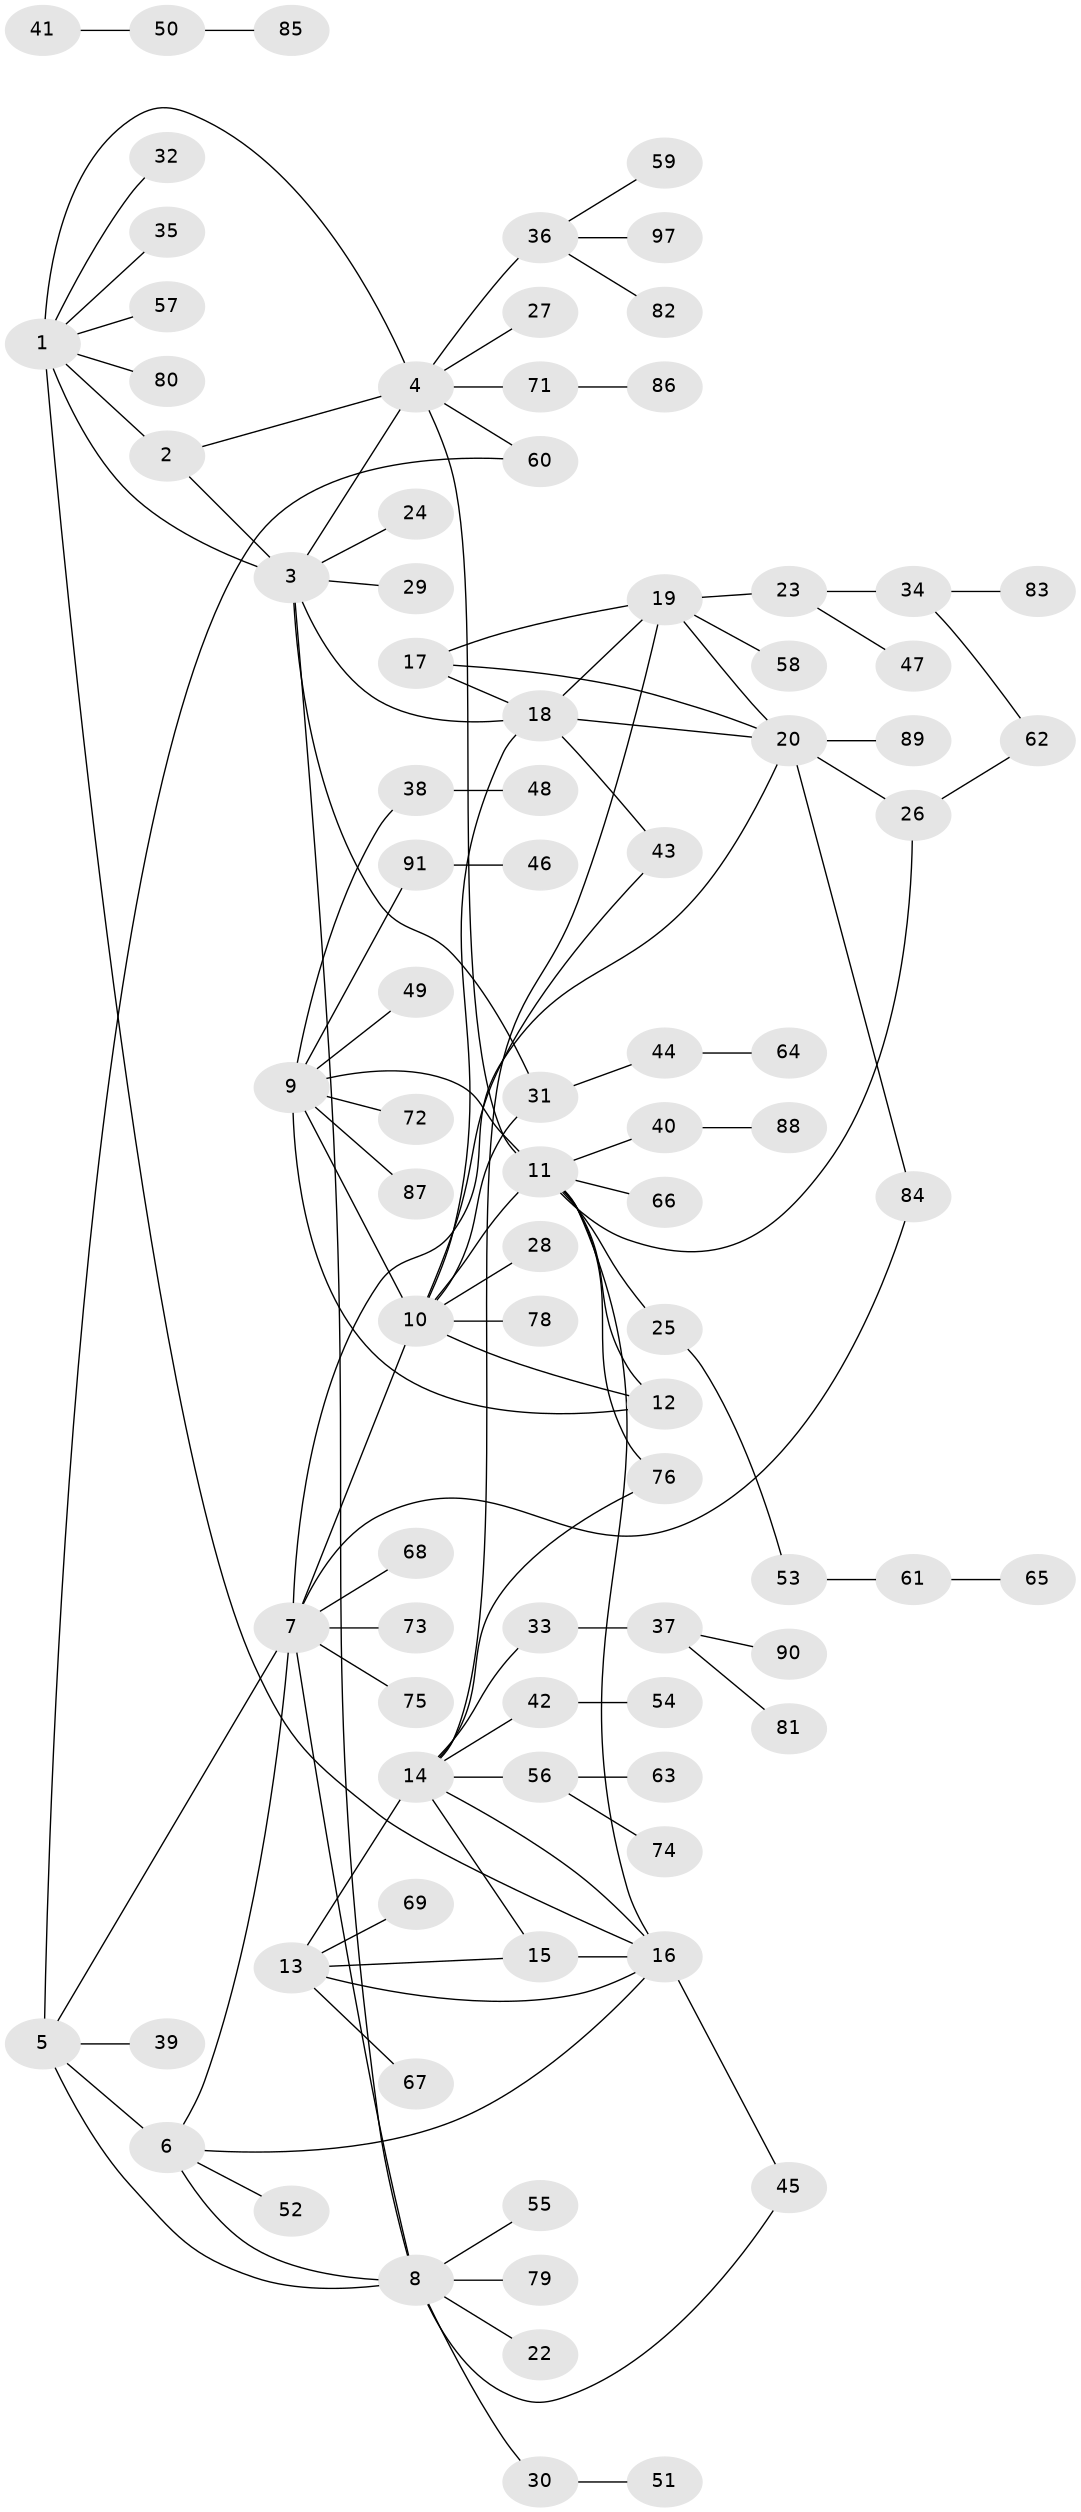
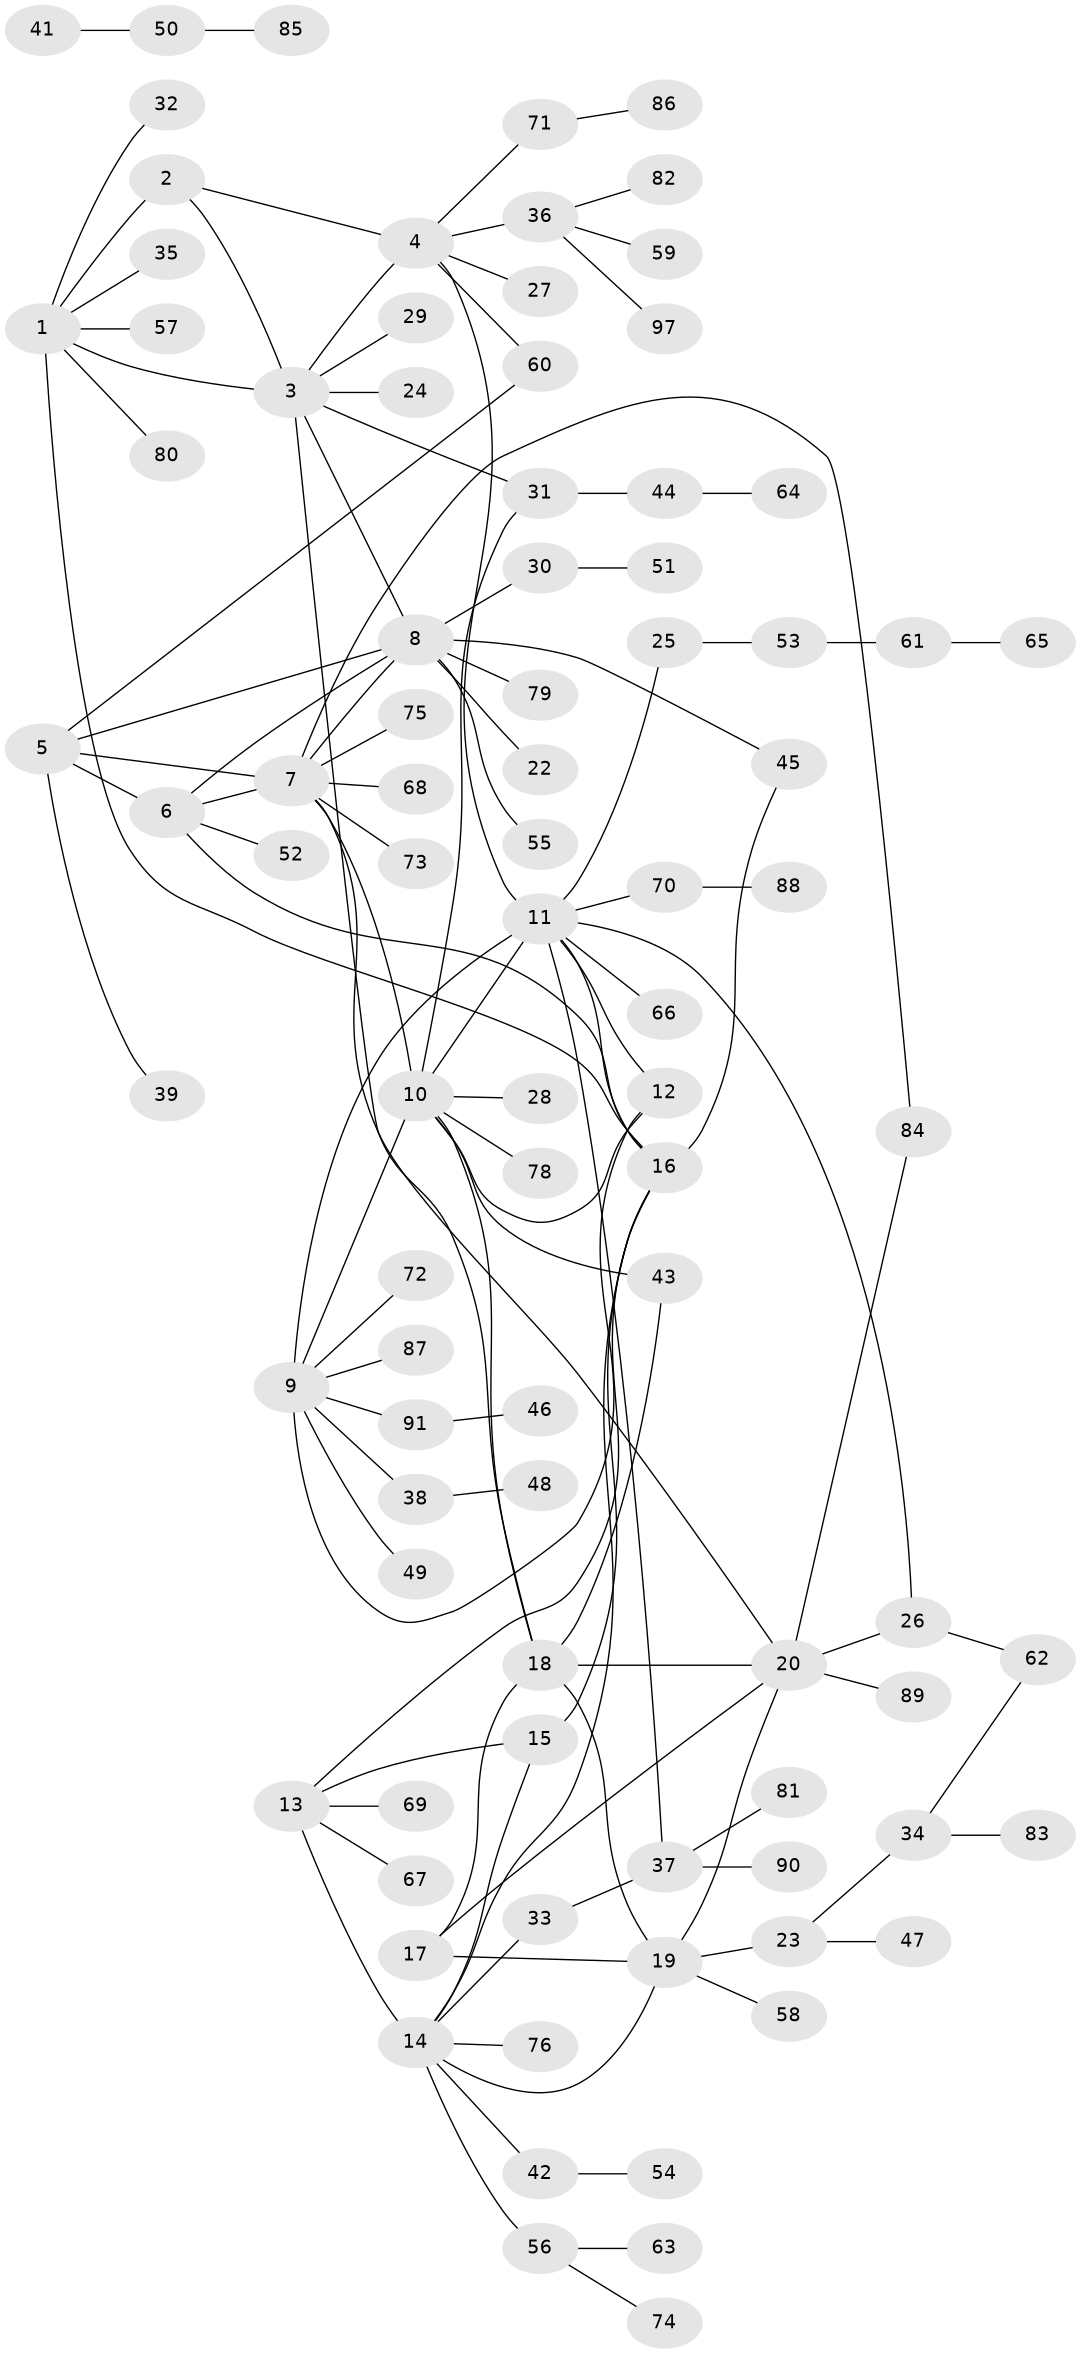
(212, 125) -> none
(665, 1128) -> (665, 887)
(603, 1332) -> (624, 1390)
